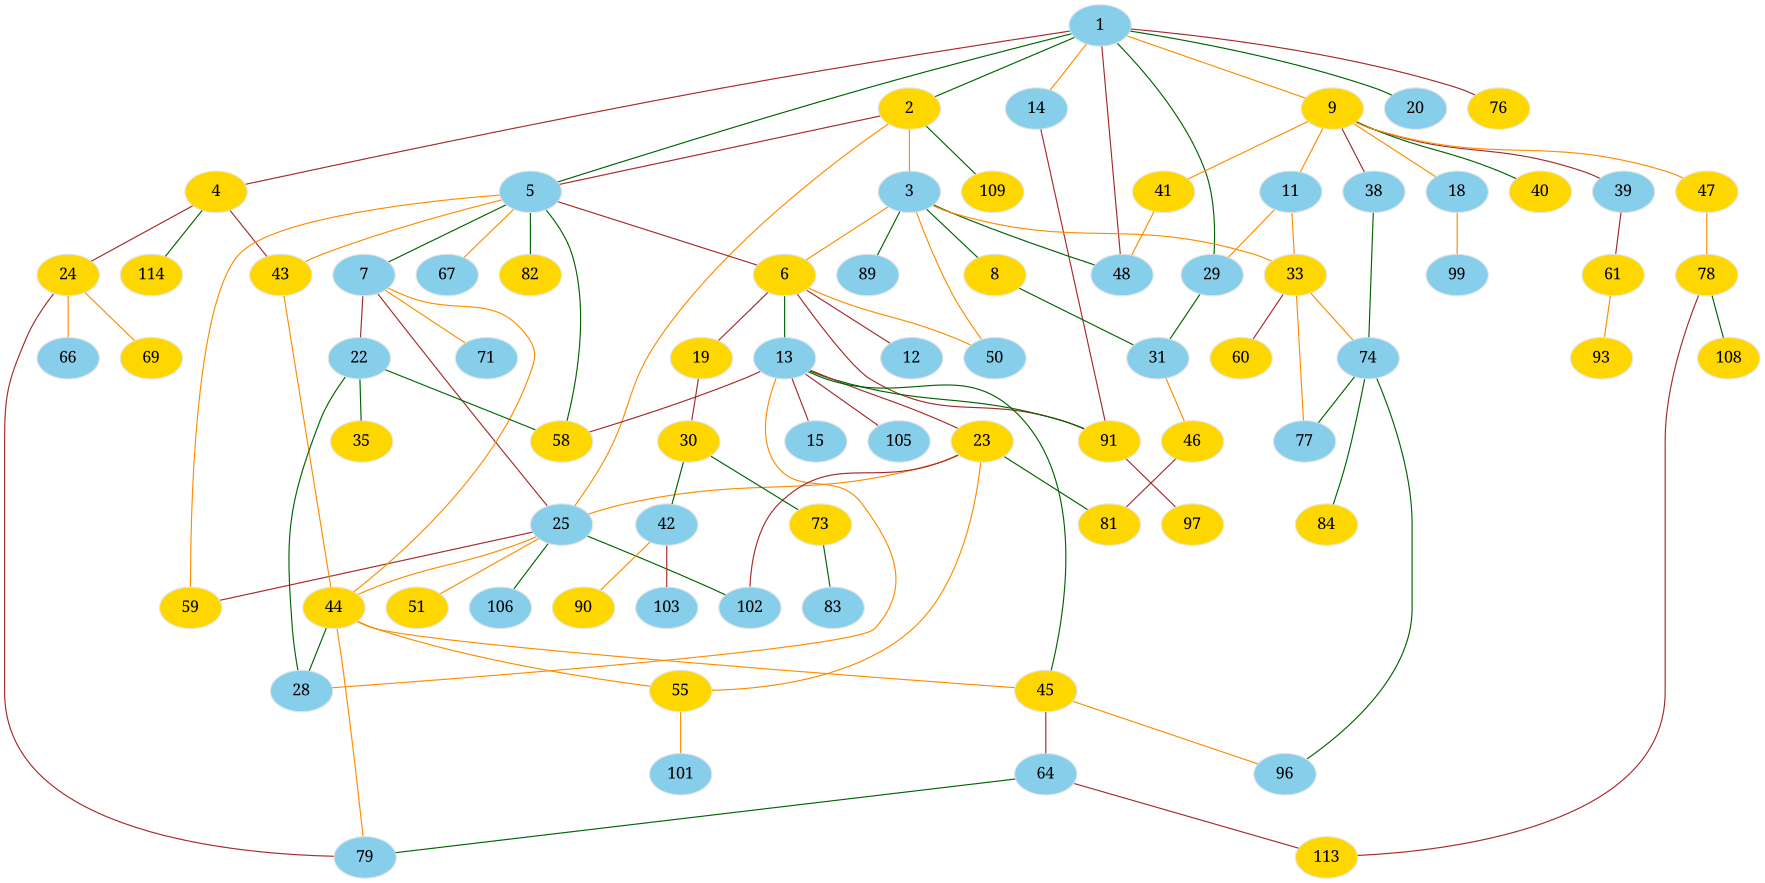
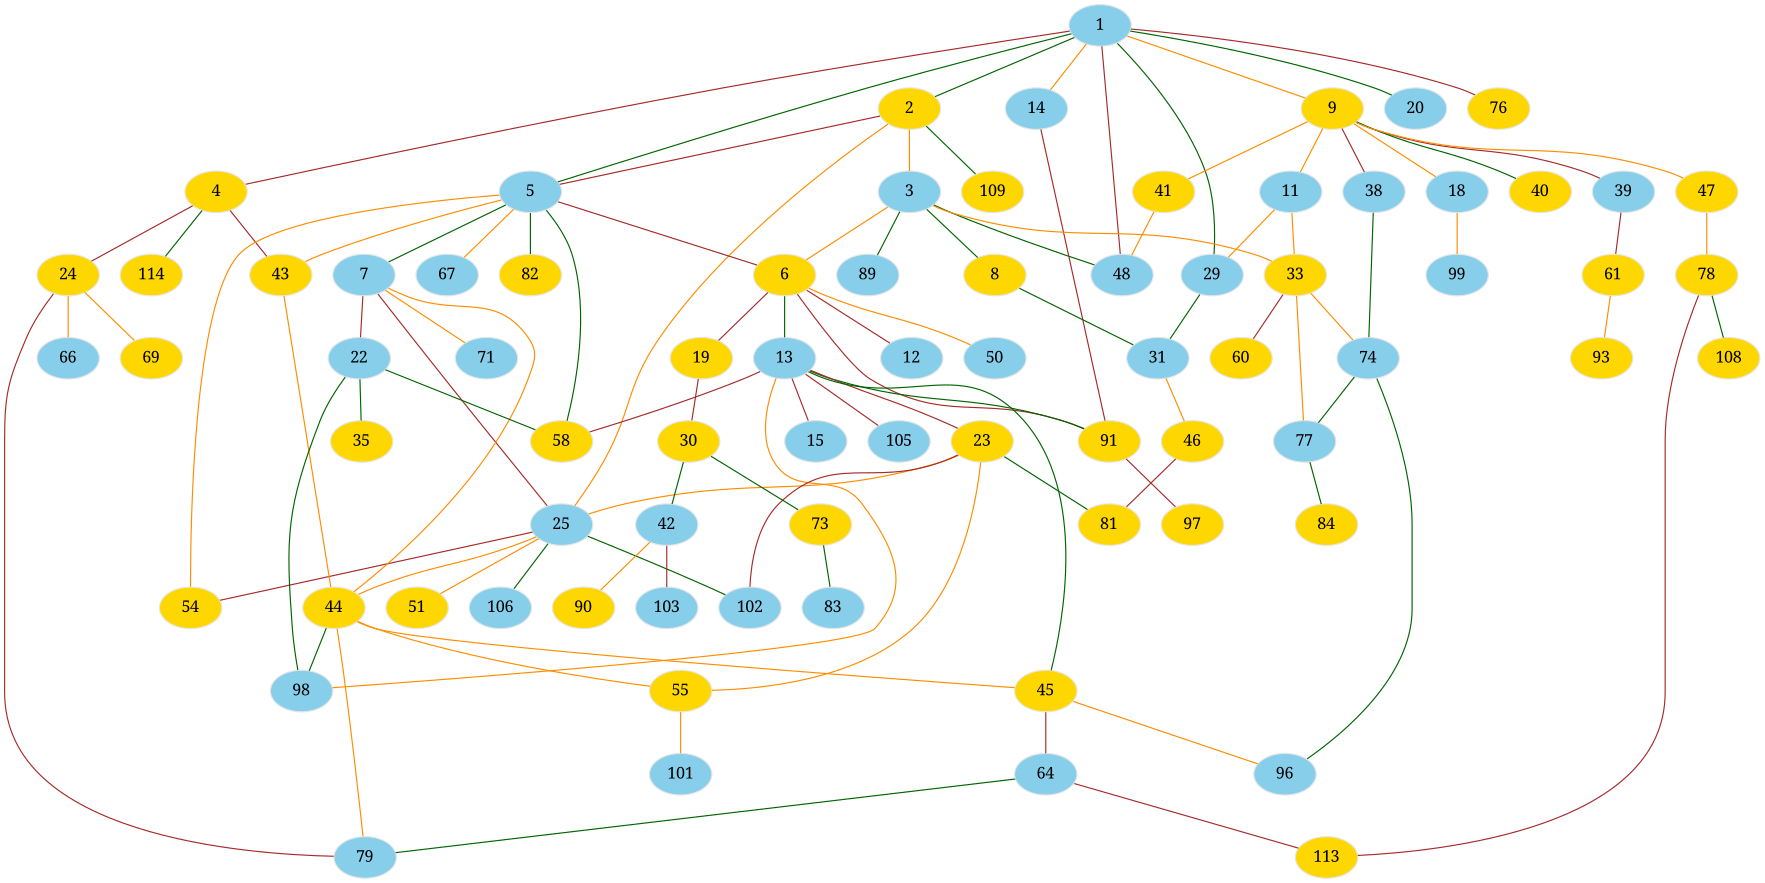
(944, 278) -> none
(1351, 442) -> (1316, 483)
(191, 608) -> (191, 608)
(302, 691) -> (302, 691)
